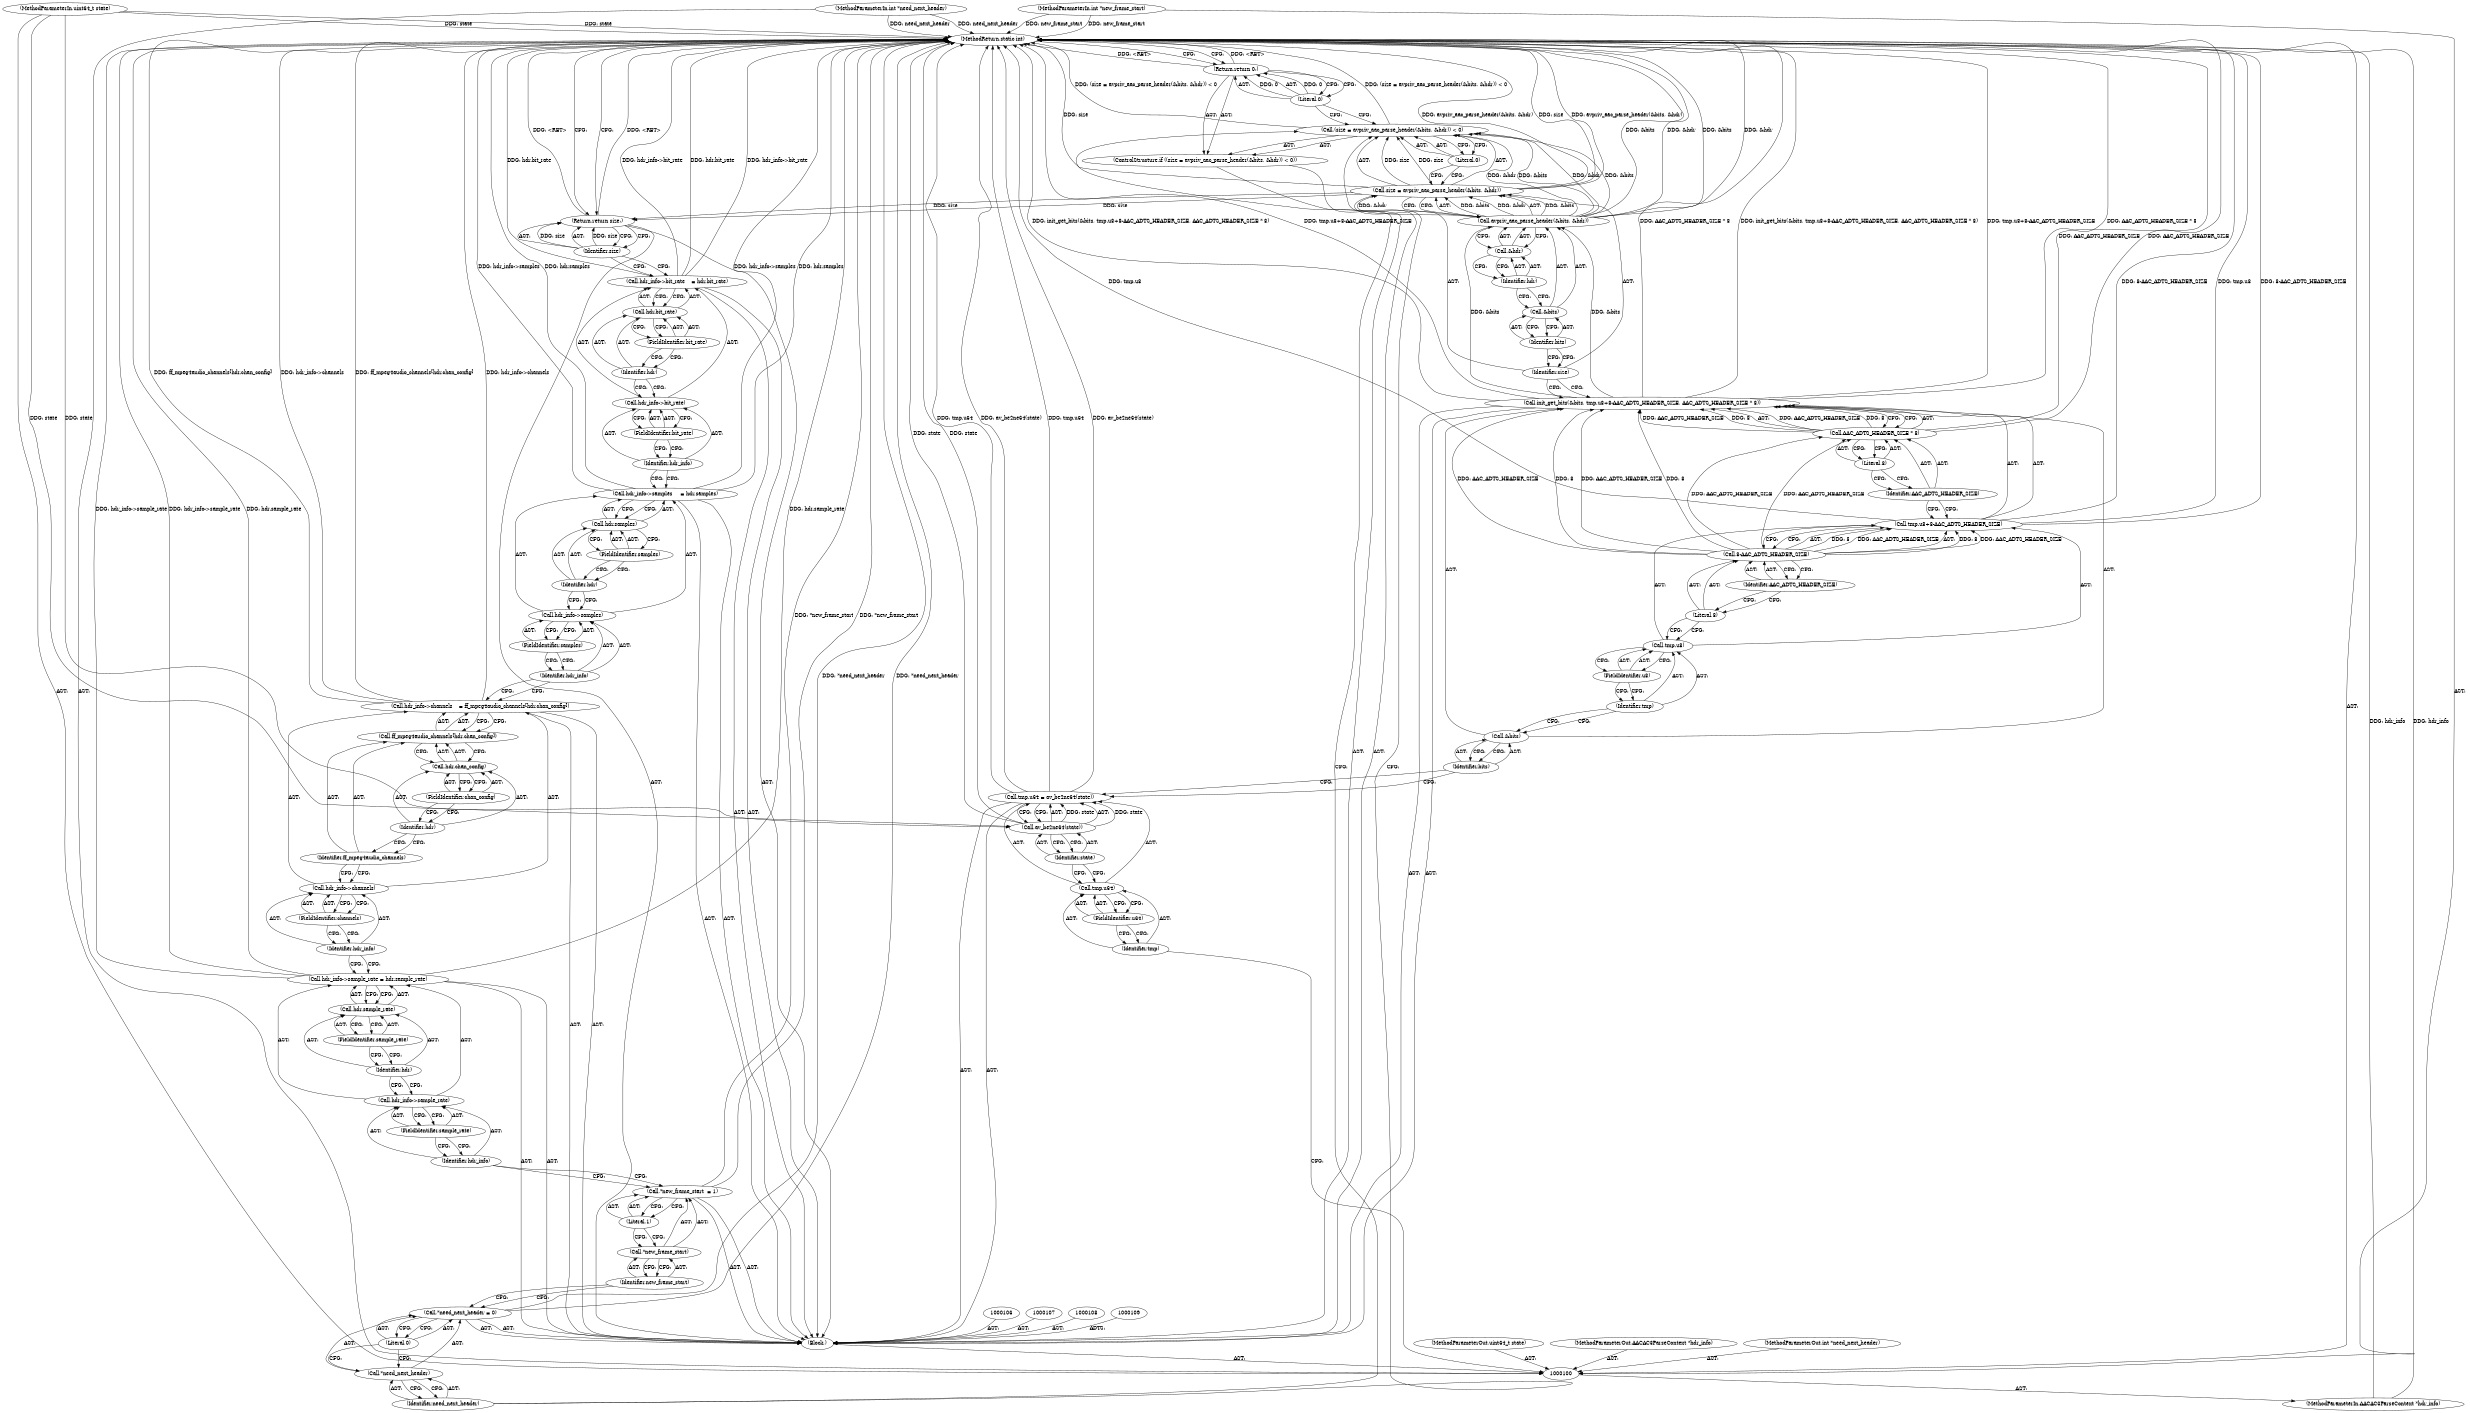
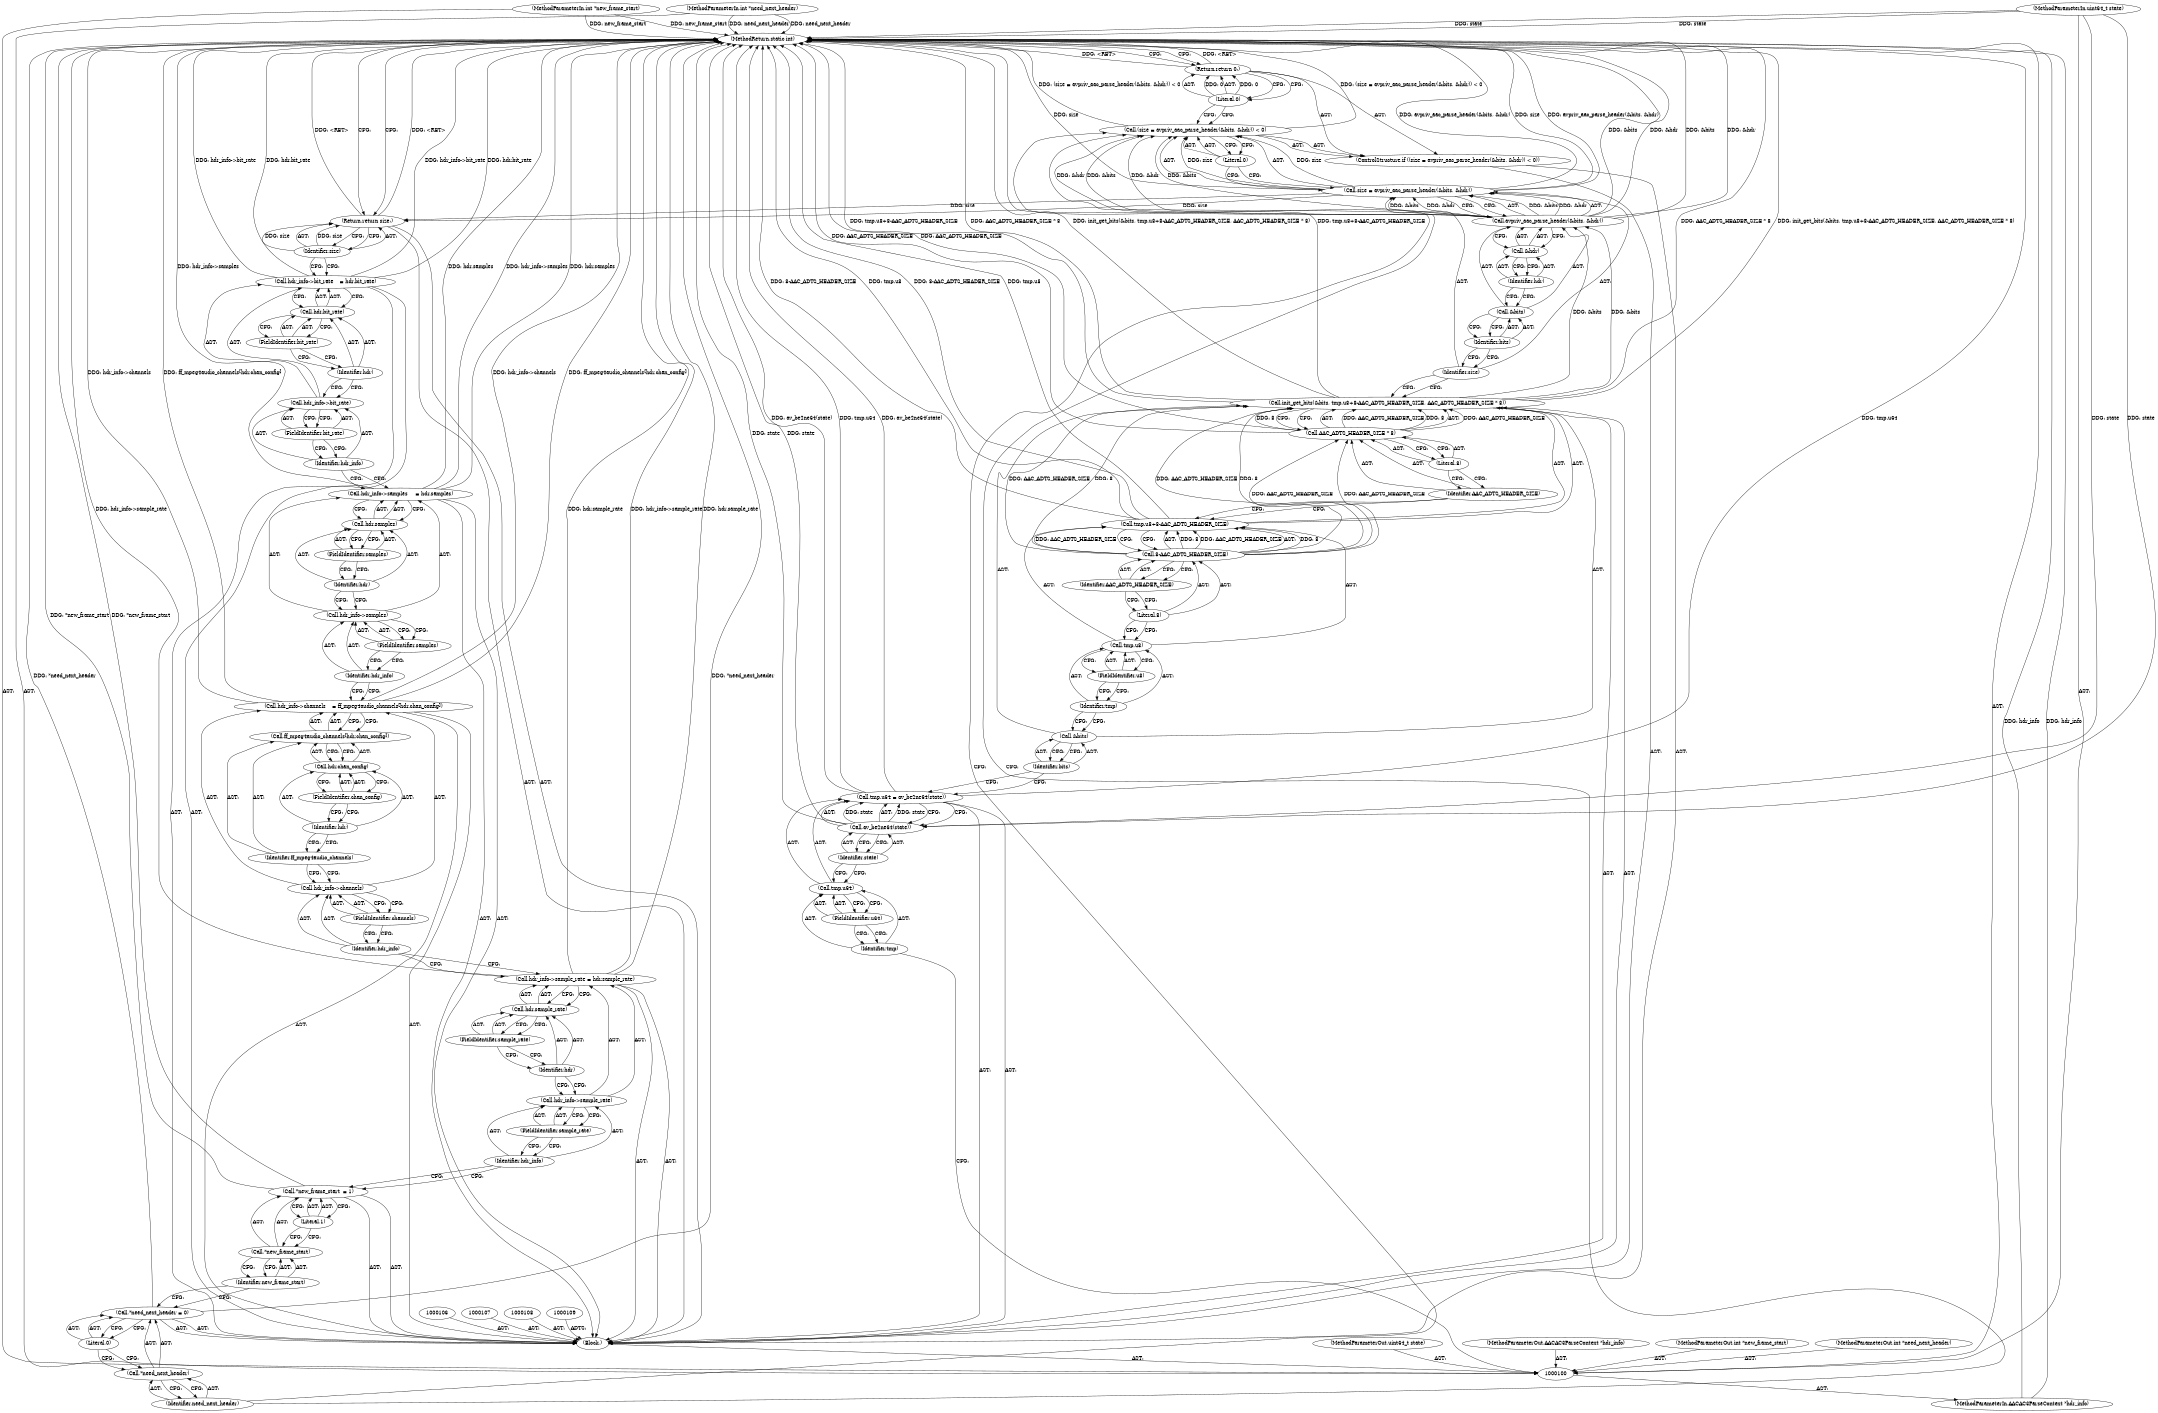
none -> (1732, 1344)
